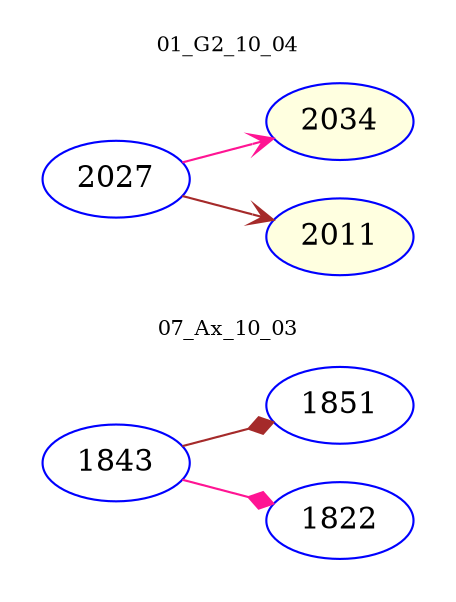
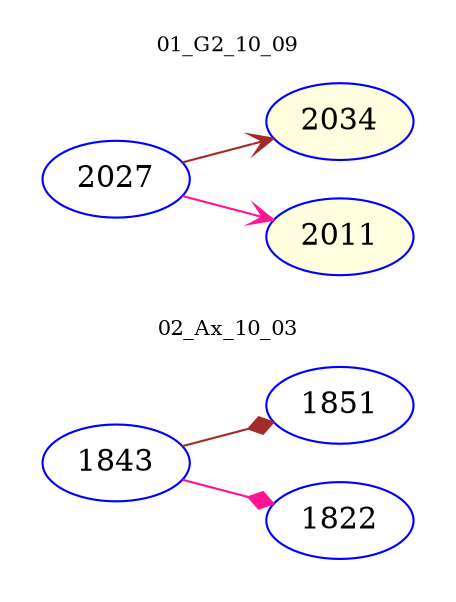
(228, 46) -> (228, 46)
(217, 153) -> (217, 153)
(217, 205) -> (217, 205)
(228, 330) -> (228, 330)
